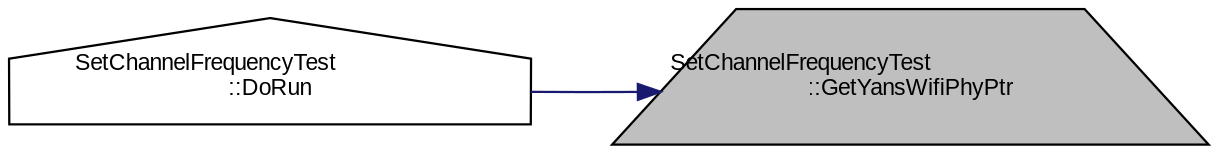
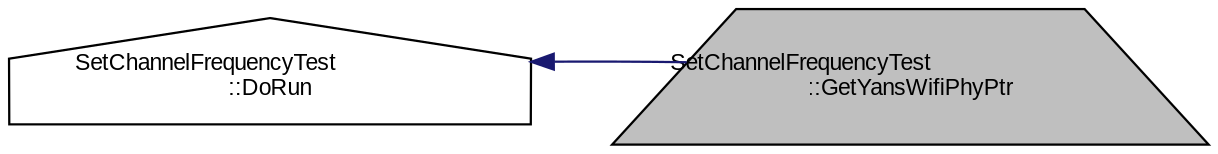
(584, 92) -> (620, 62)
